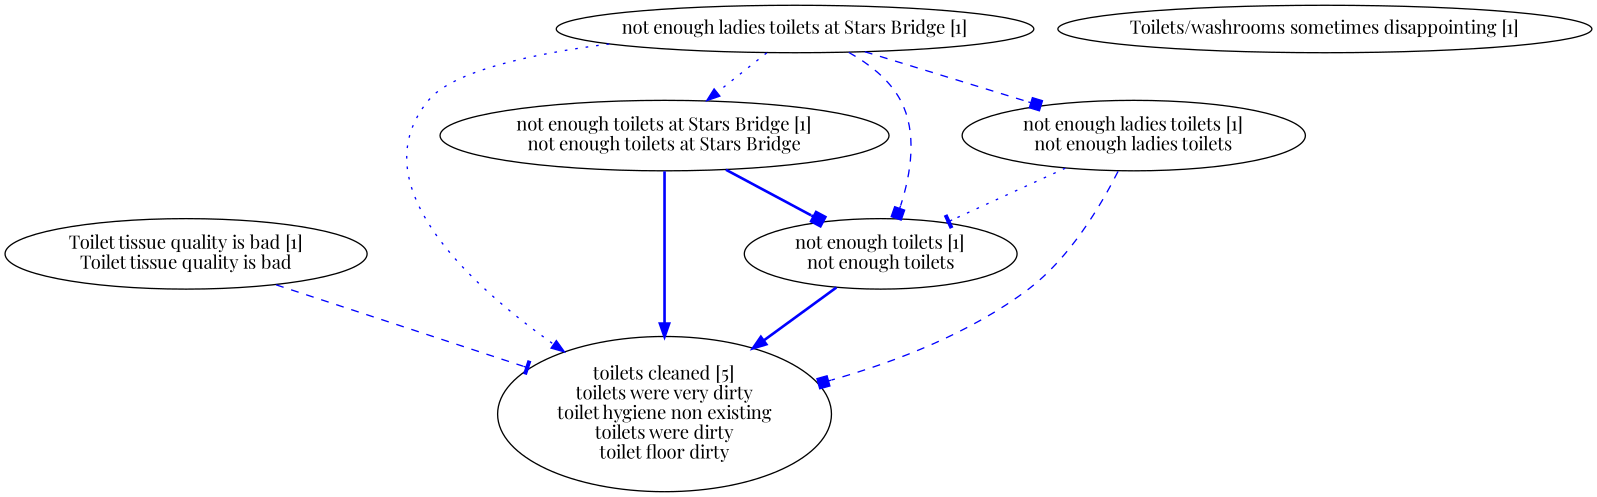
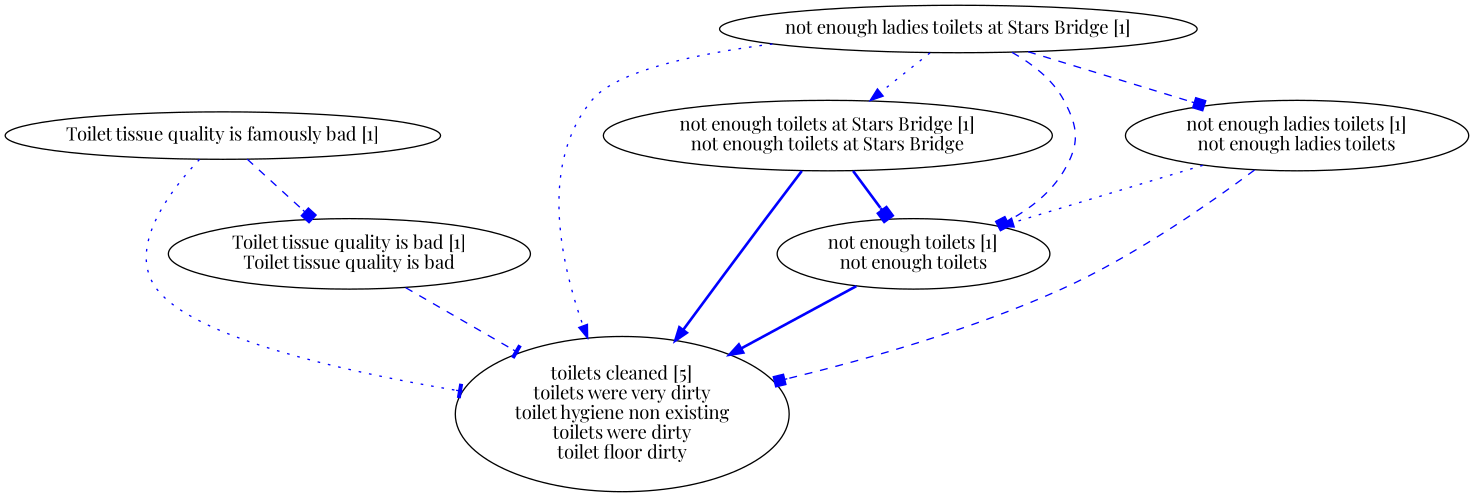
(1325, 29) -> none
none -> (223, 136)
(1009, 194) -> (1108, 194)
